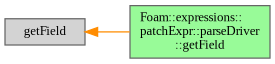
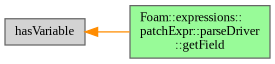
(45, 32) -> (45, 32)
